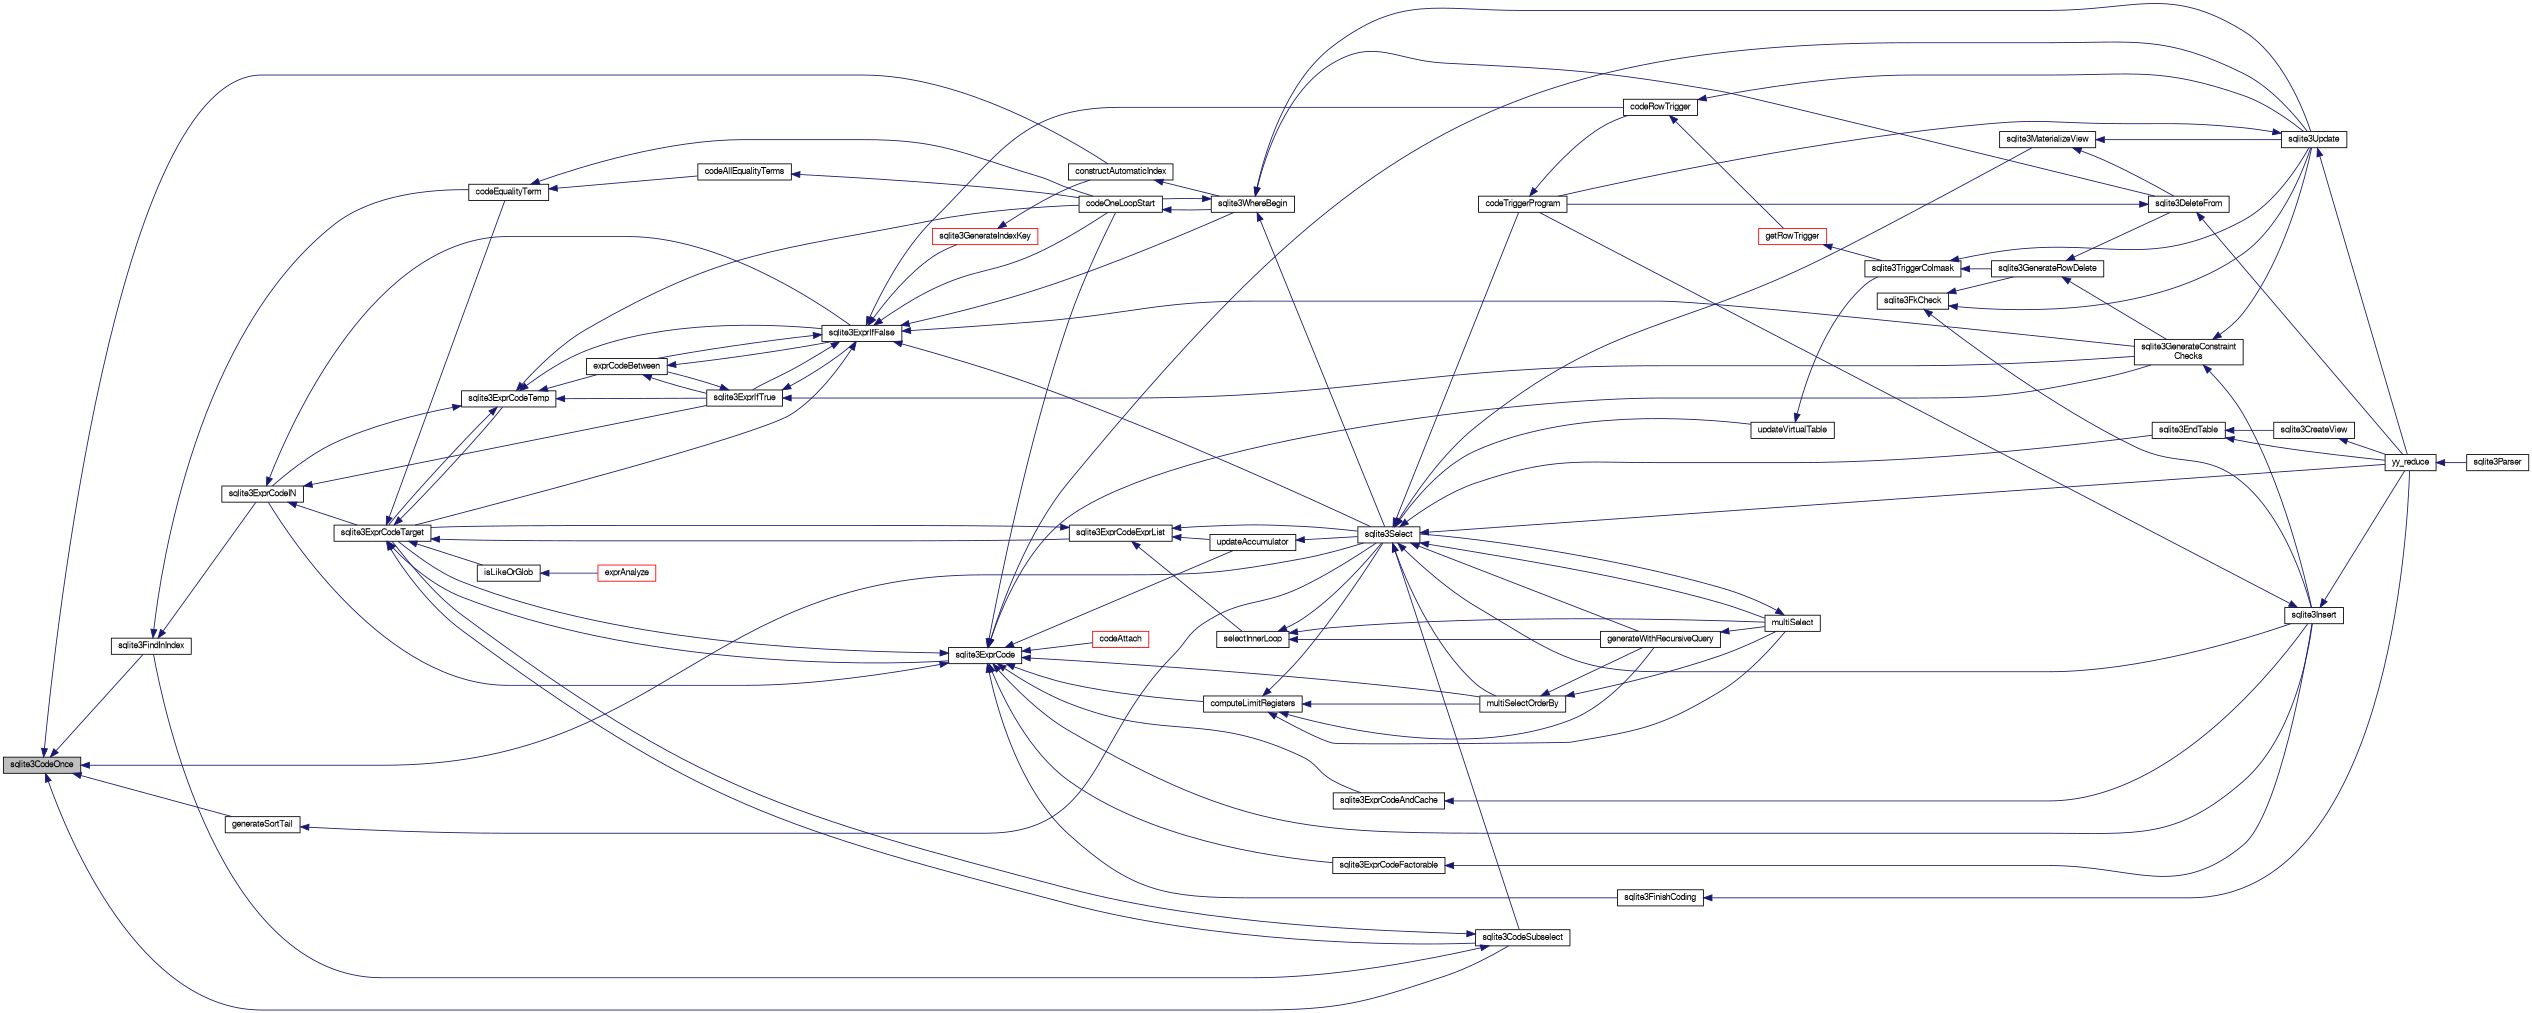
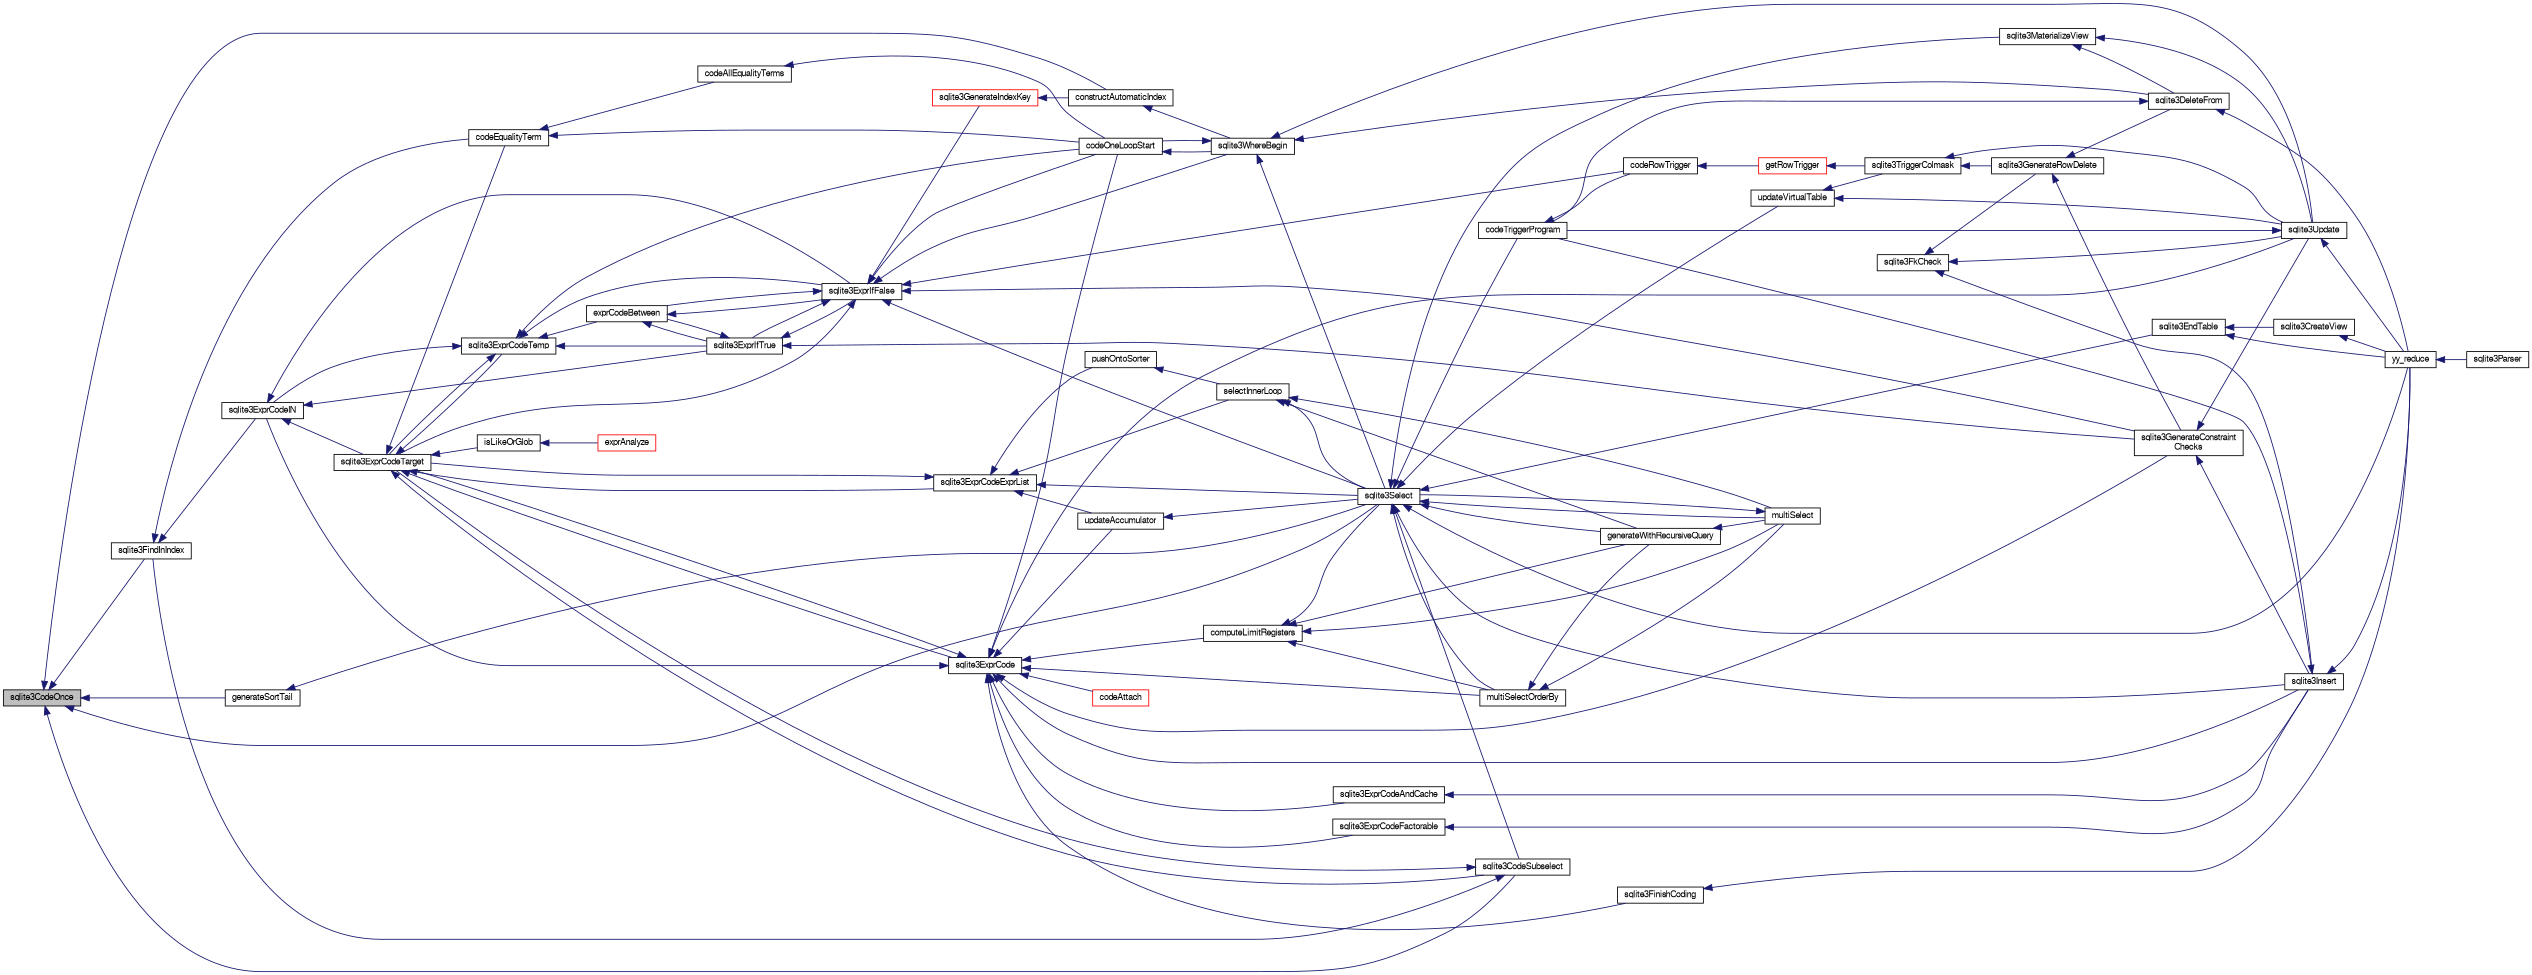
(2011, 75) -> (2052, 204)
none -> (1121, 360)
